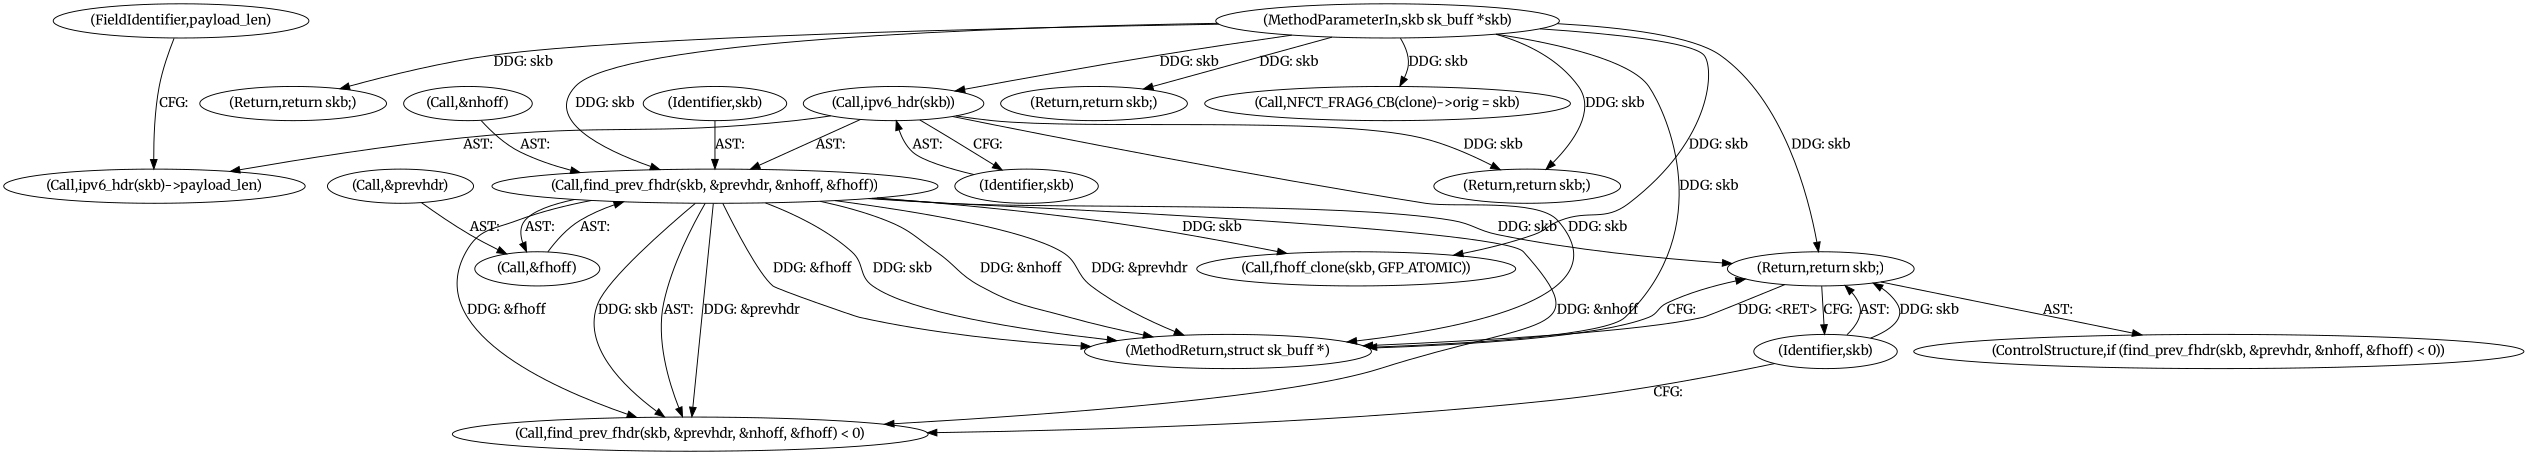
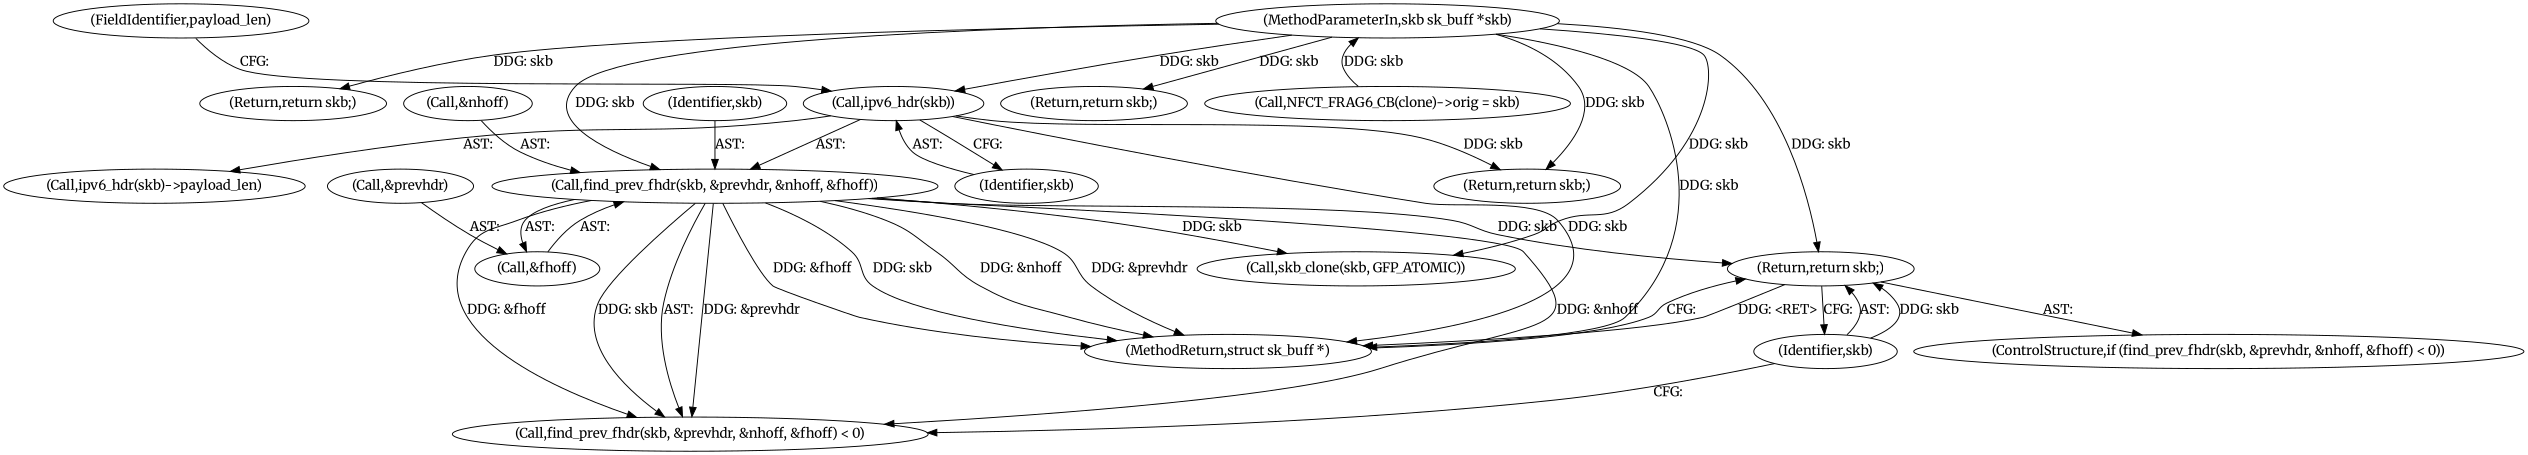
(1408, 58) -> (1343, 67)
(157, 98) -> (503, 84)
(1356, 269) -> (1356, 269)
